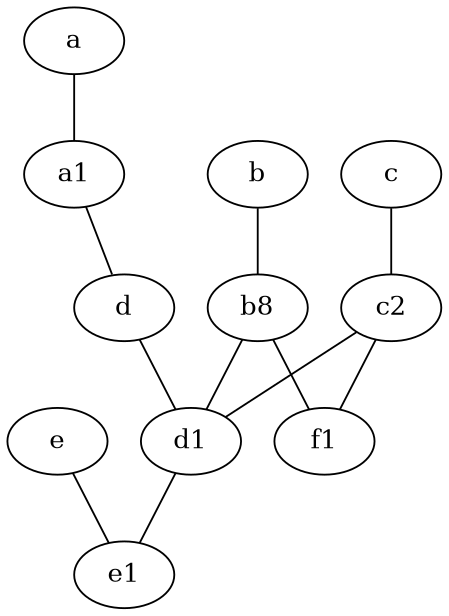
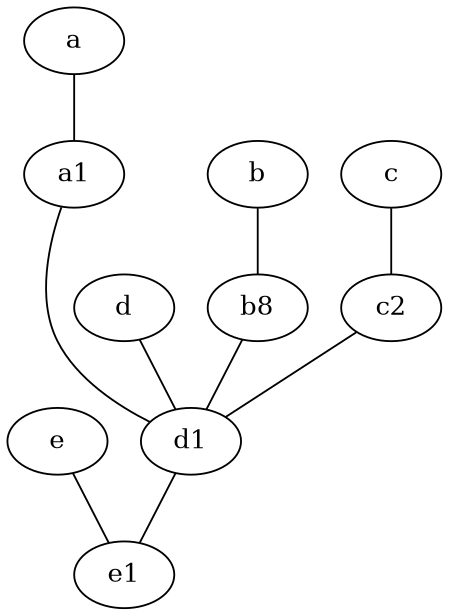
(99, 241) -> (55, 335)
(324, 441) -> none
